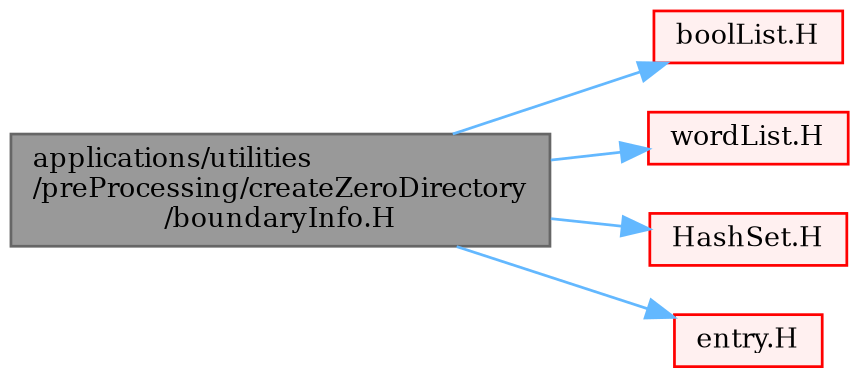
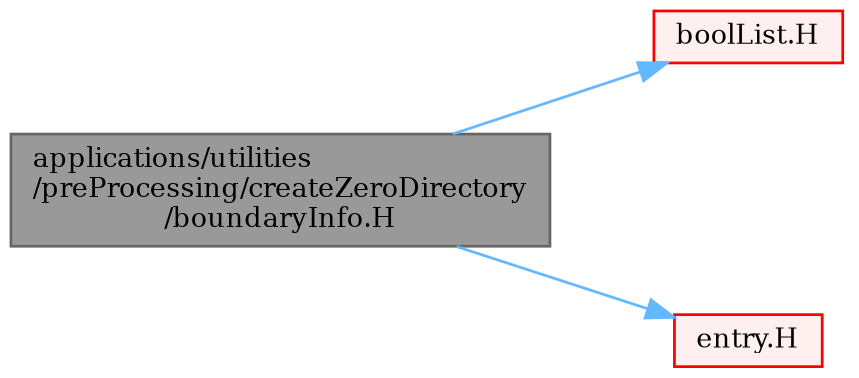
(748, 138) -> none
(748, 239) -> none
